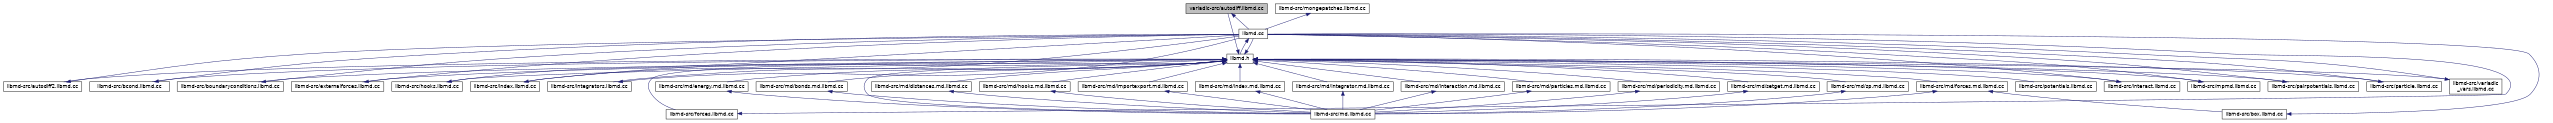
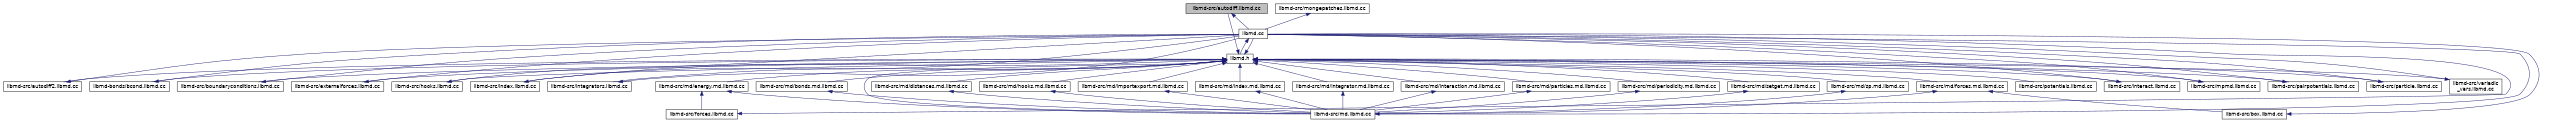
(1227, 9) -> (1227, 9)
none -> (2487, 51)
(914, 64) -> (702, 103)
(130, 87) -> (130, 87)
